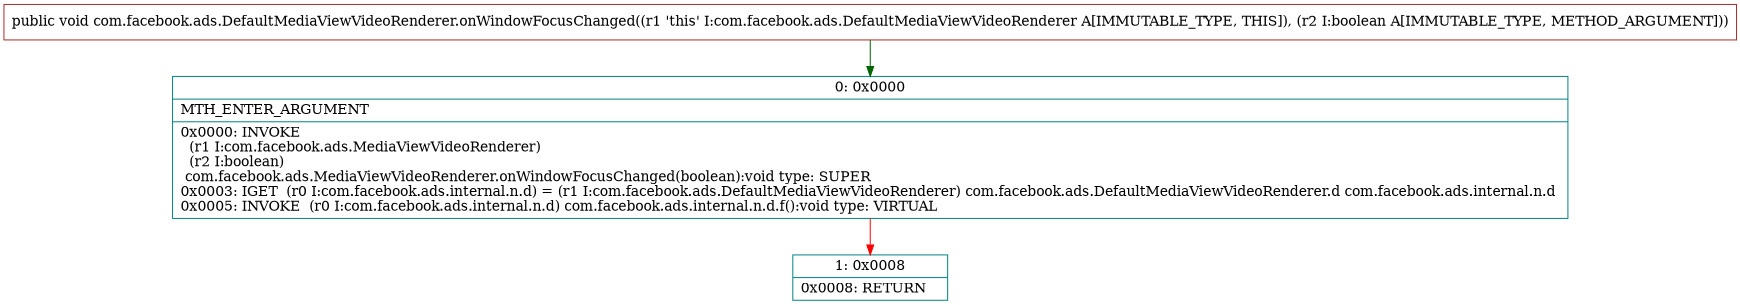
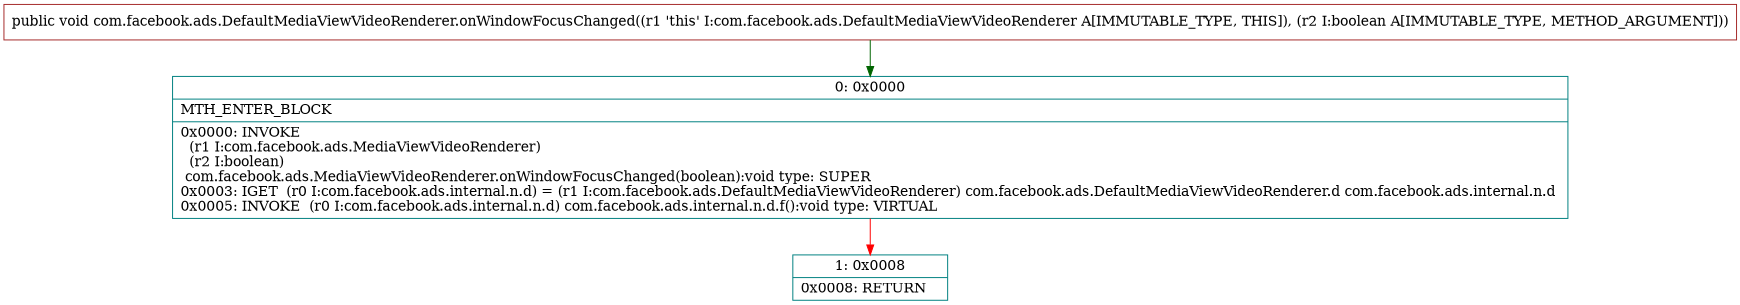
(275, 110) -> (256, 110)
